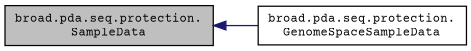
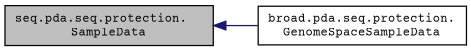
(109, 26) -> (109, 26)
